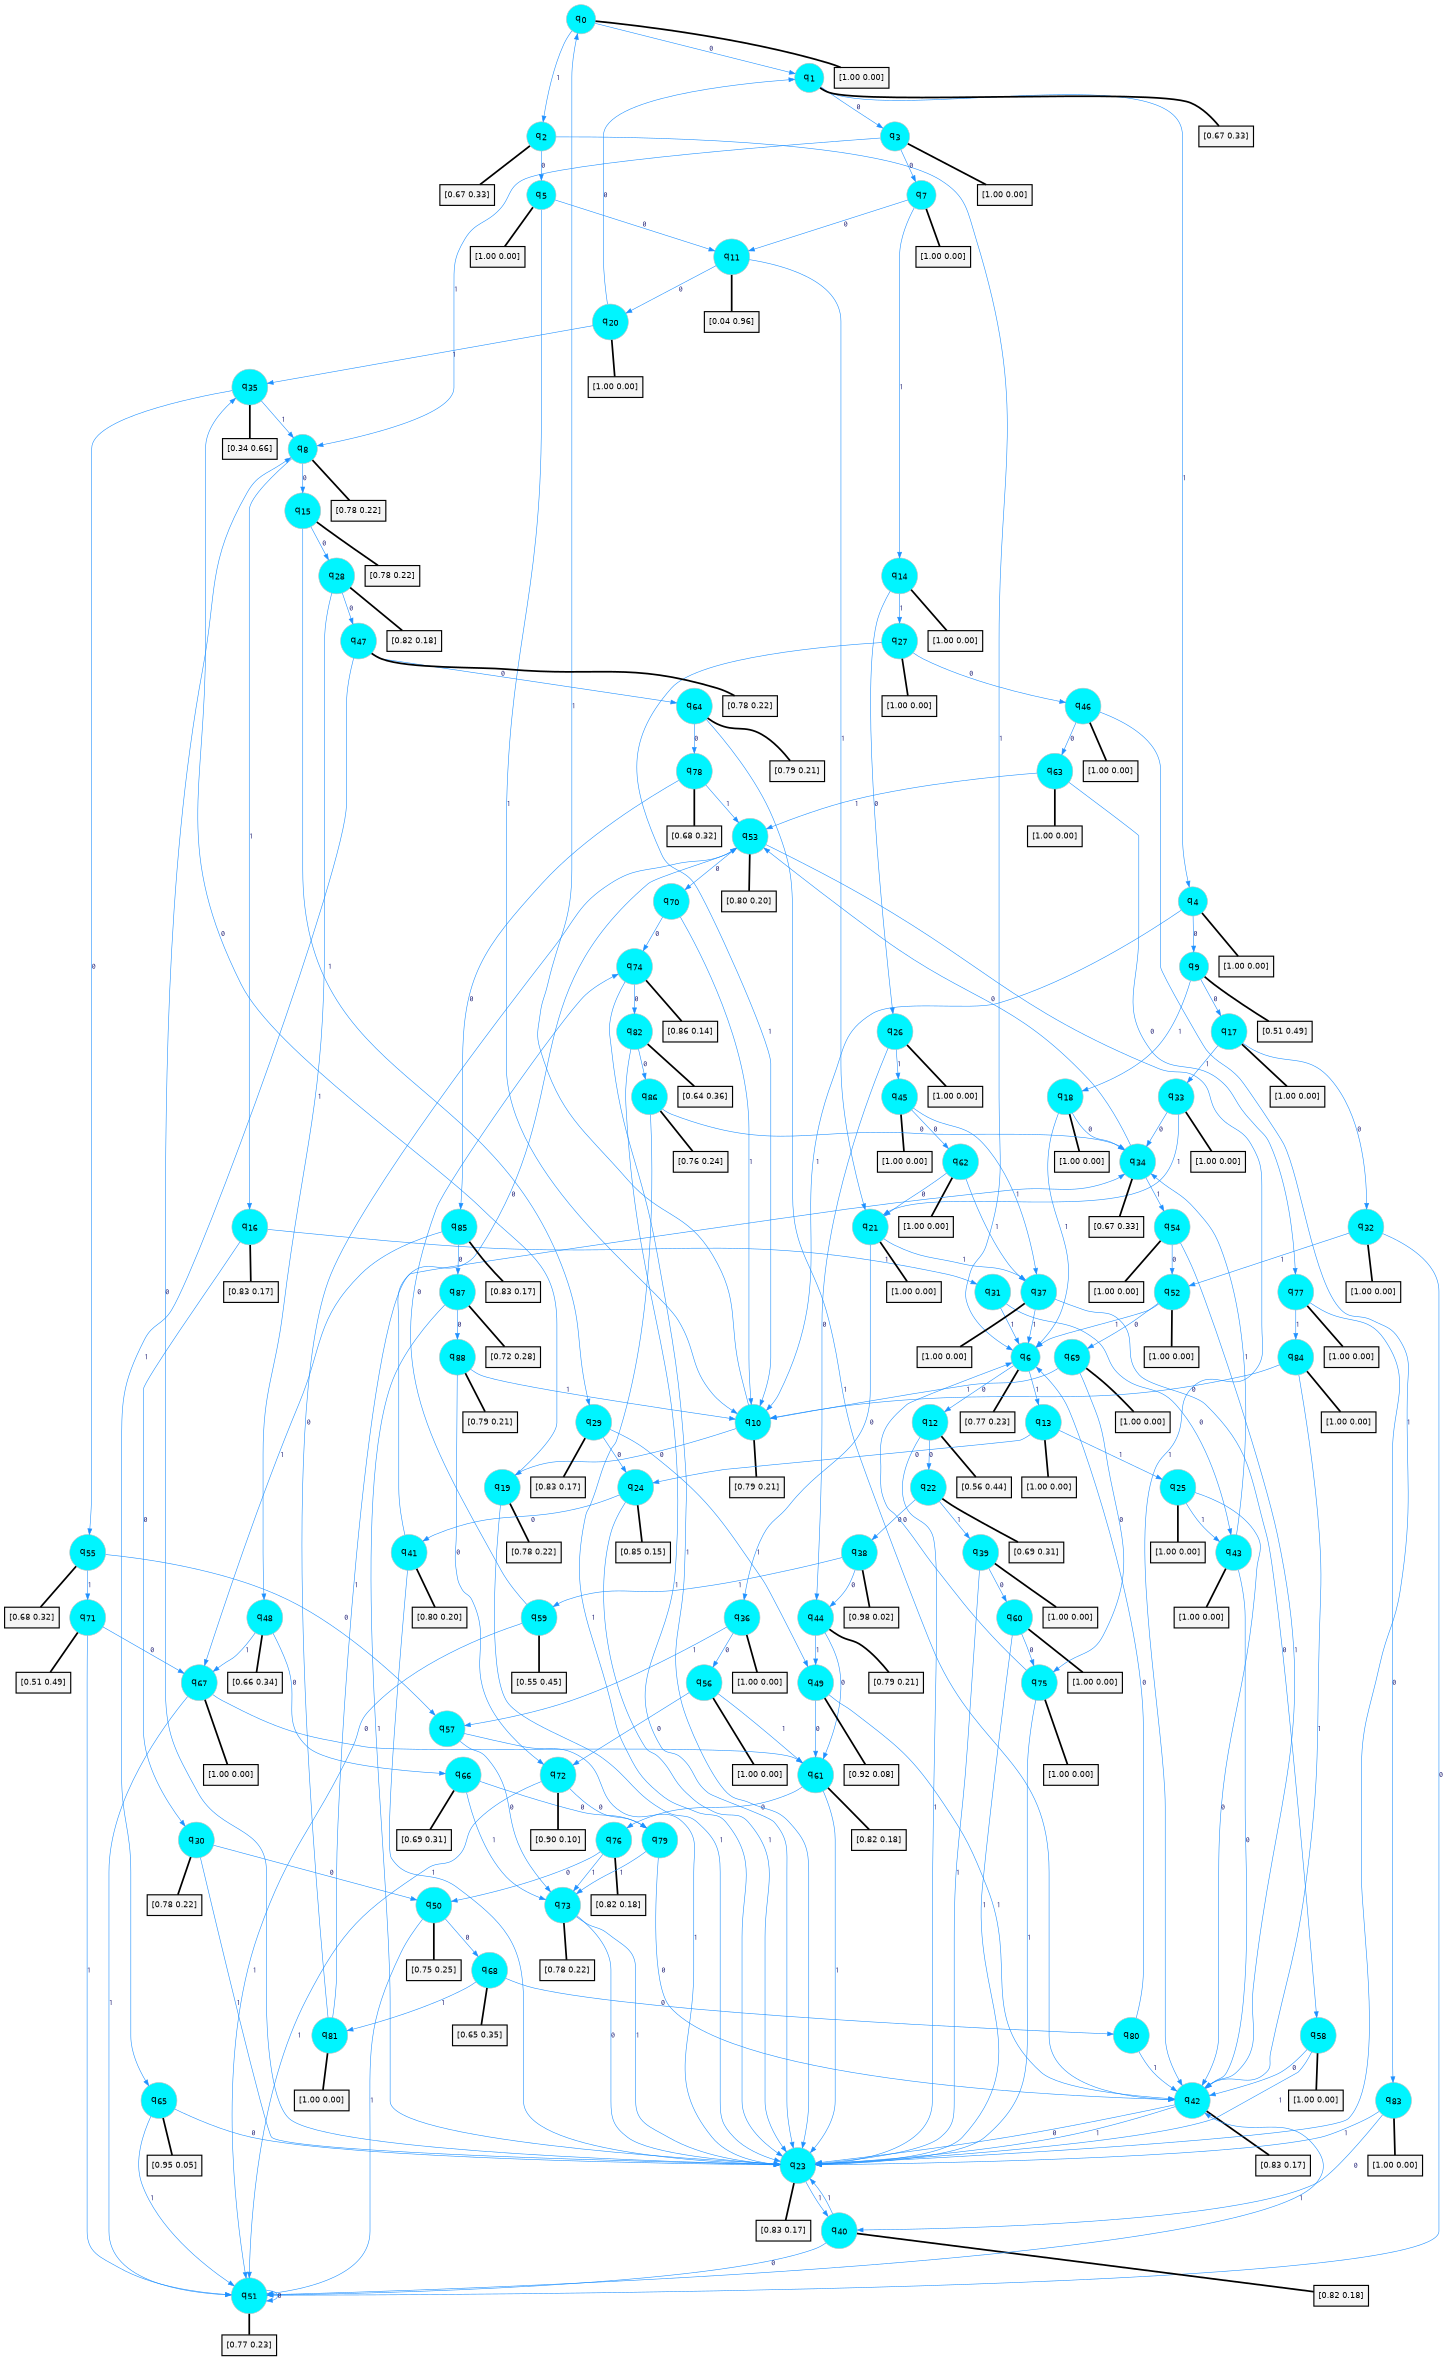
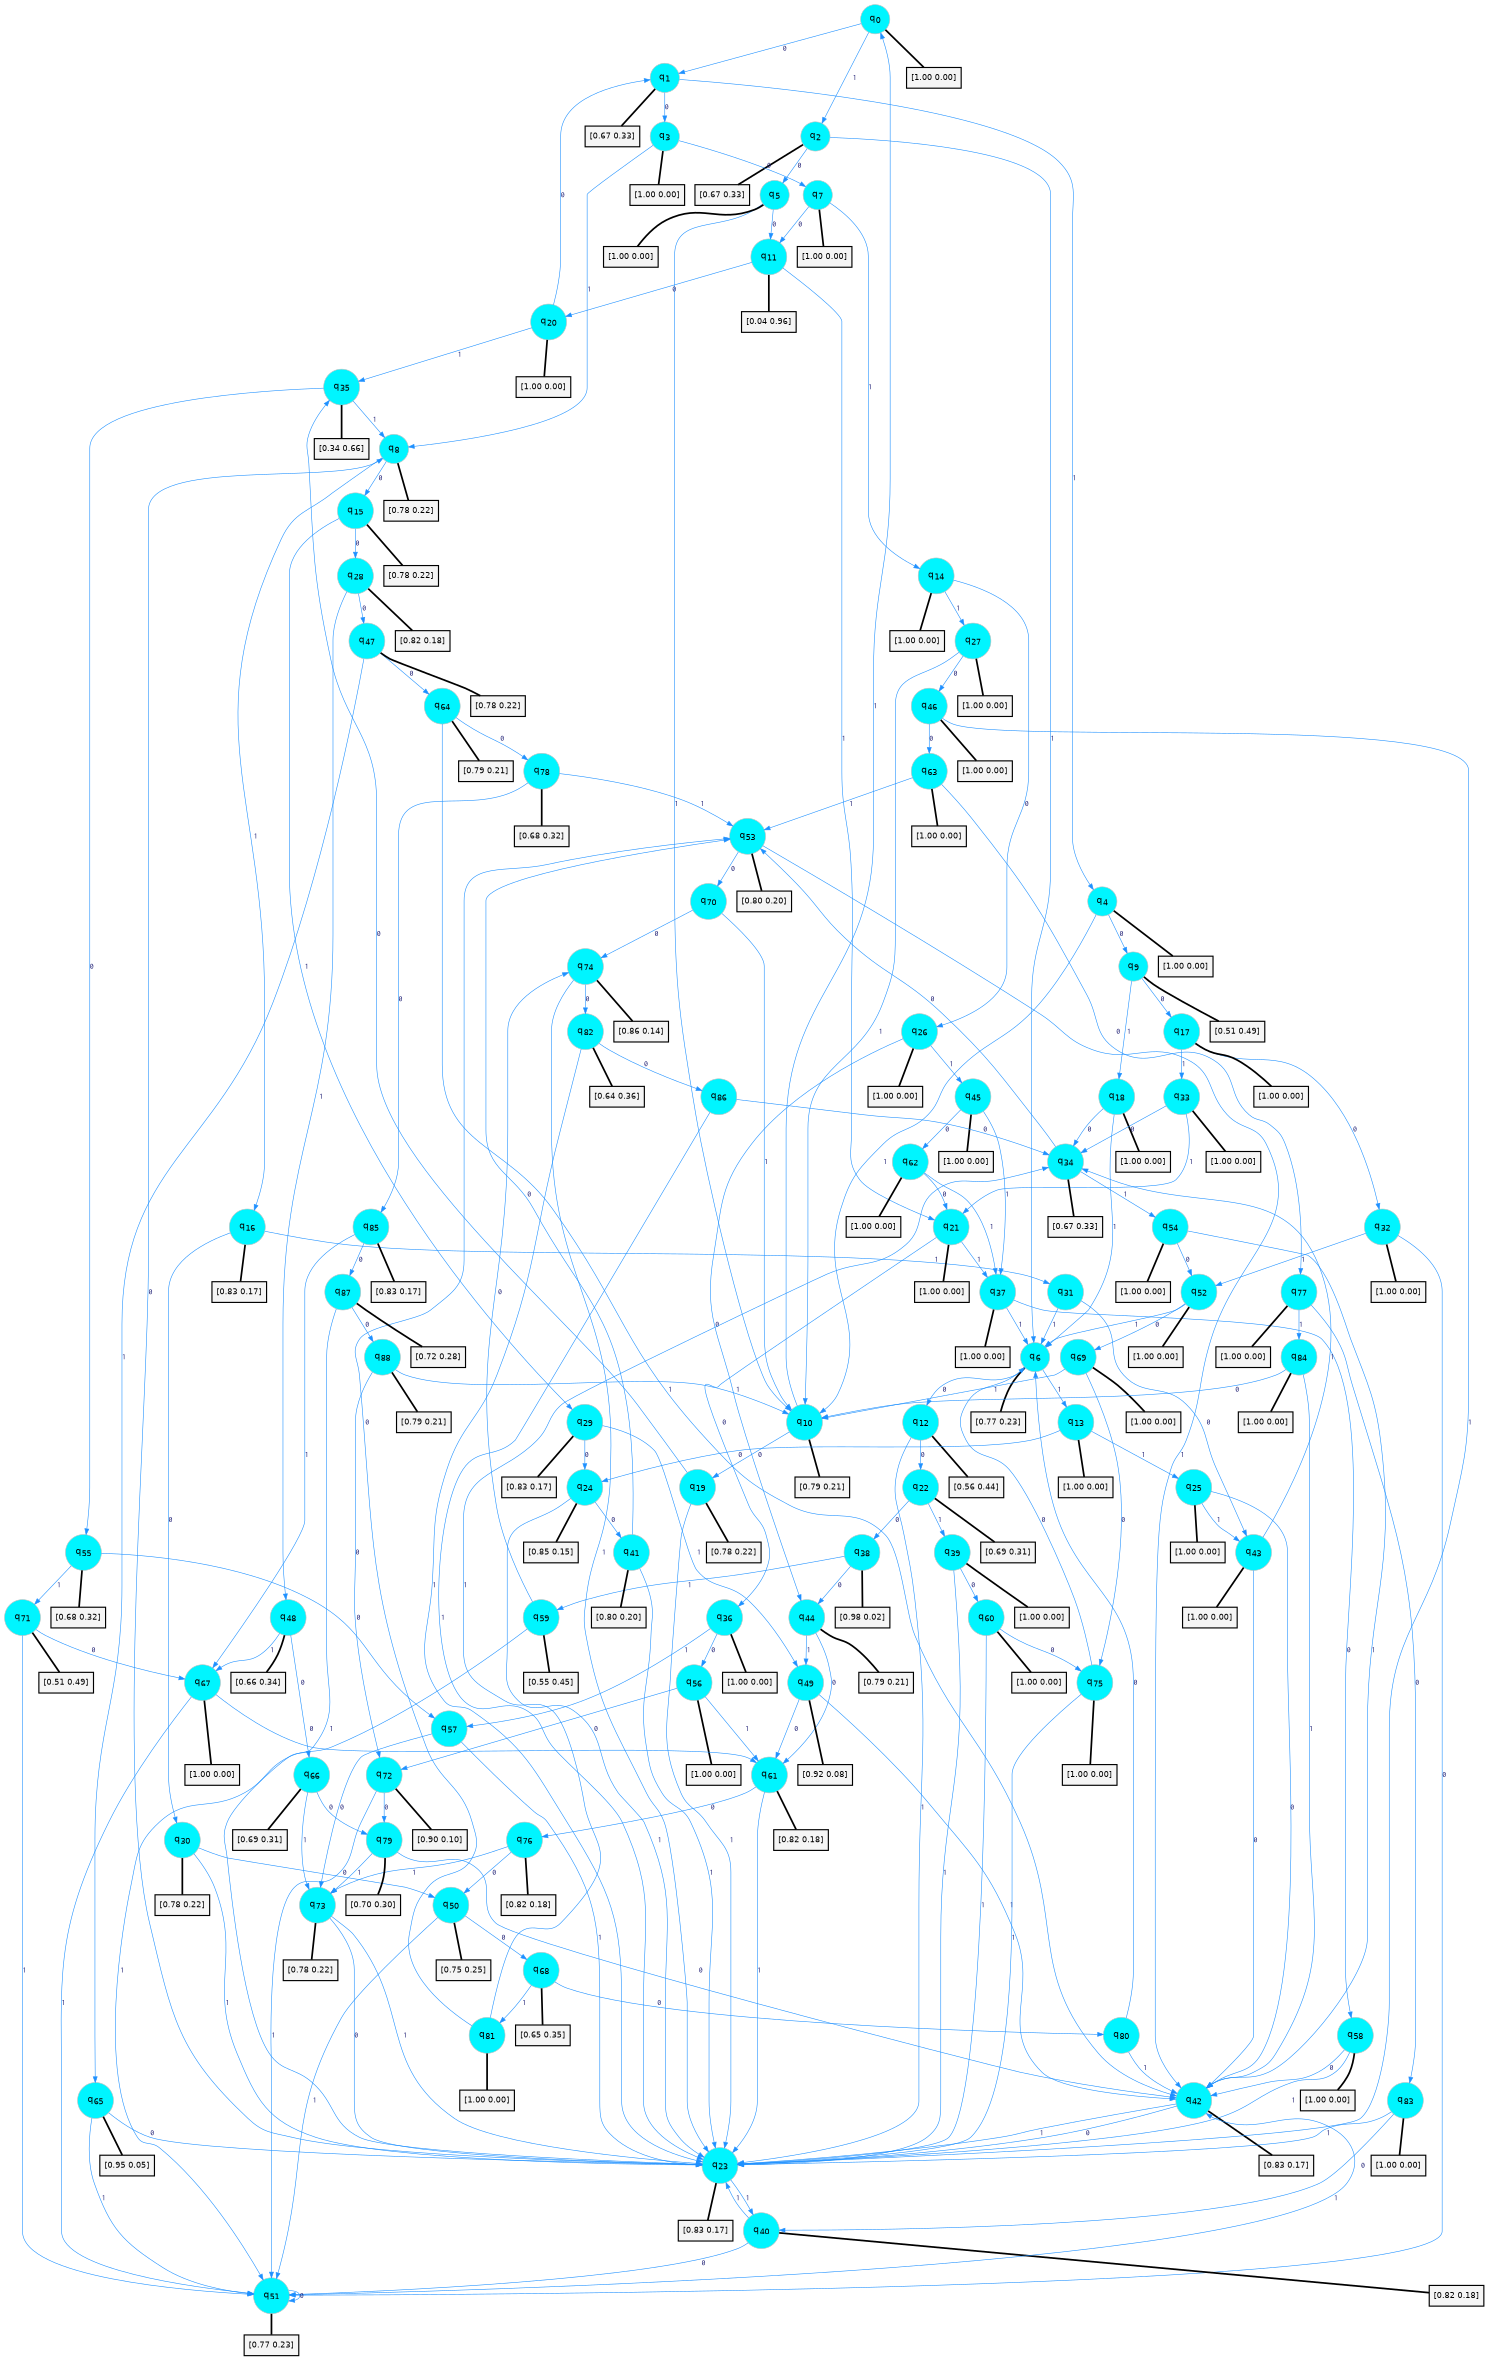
(701, 1162) -> none
none -> (373, 1905)
